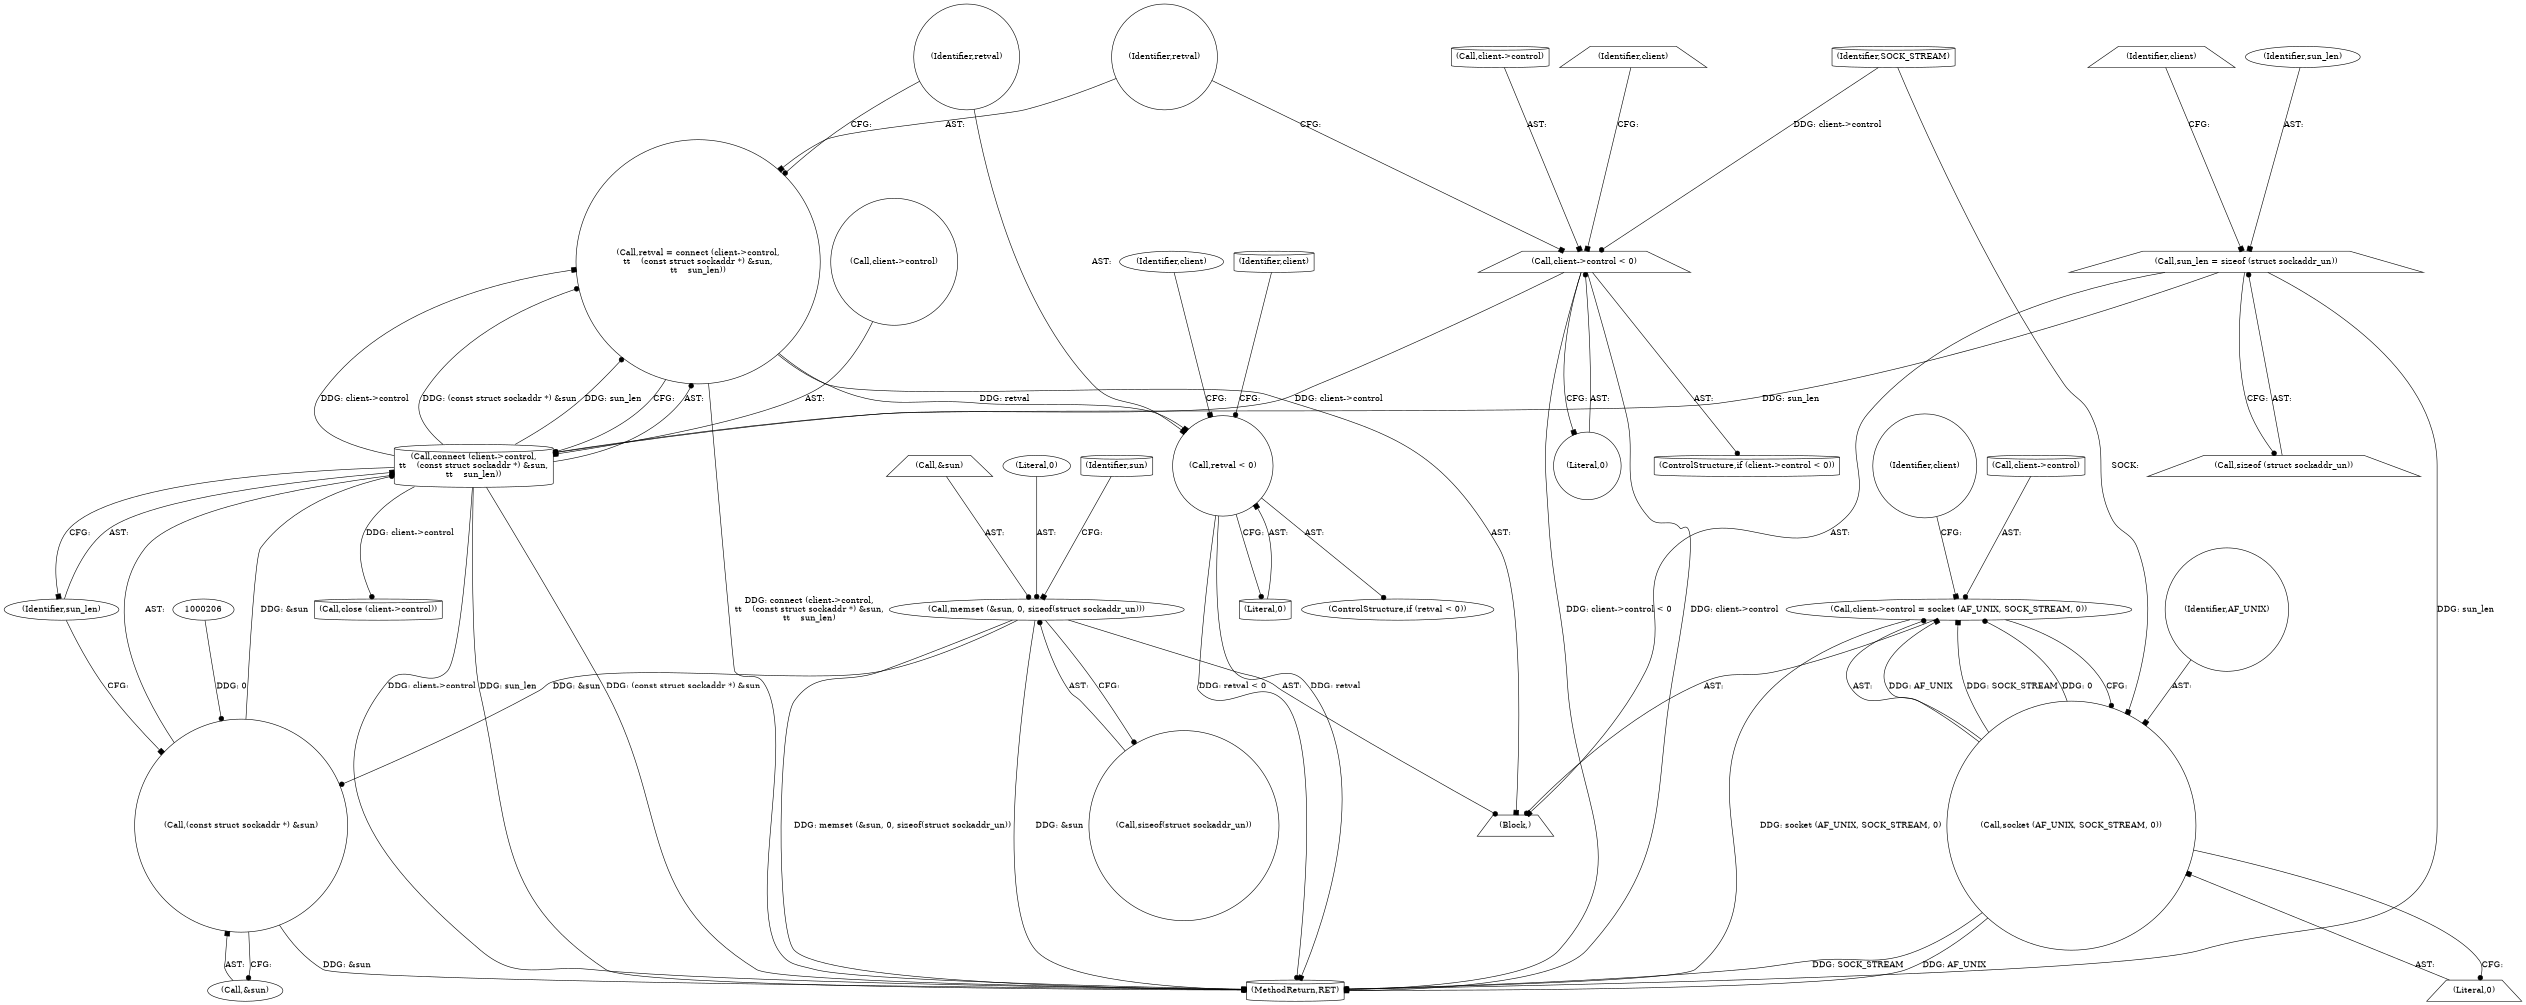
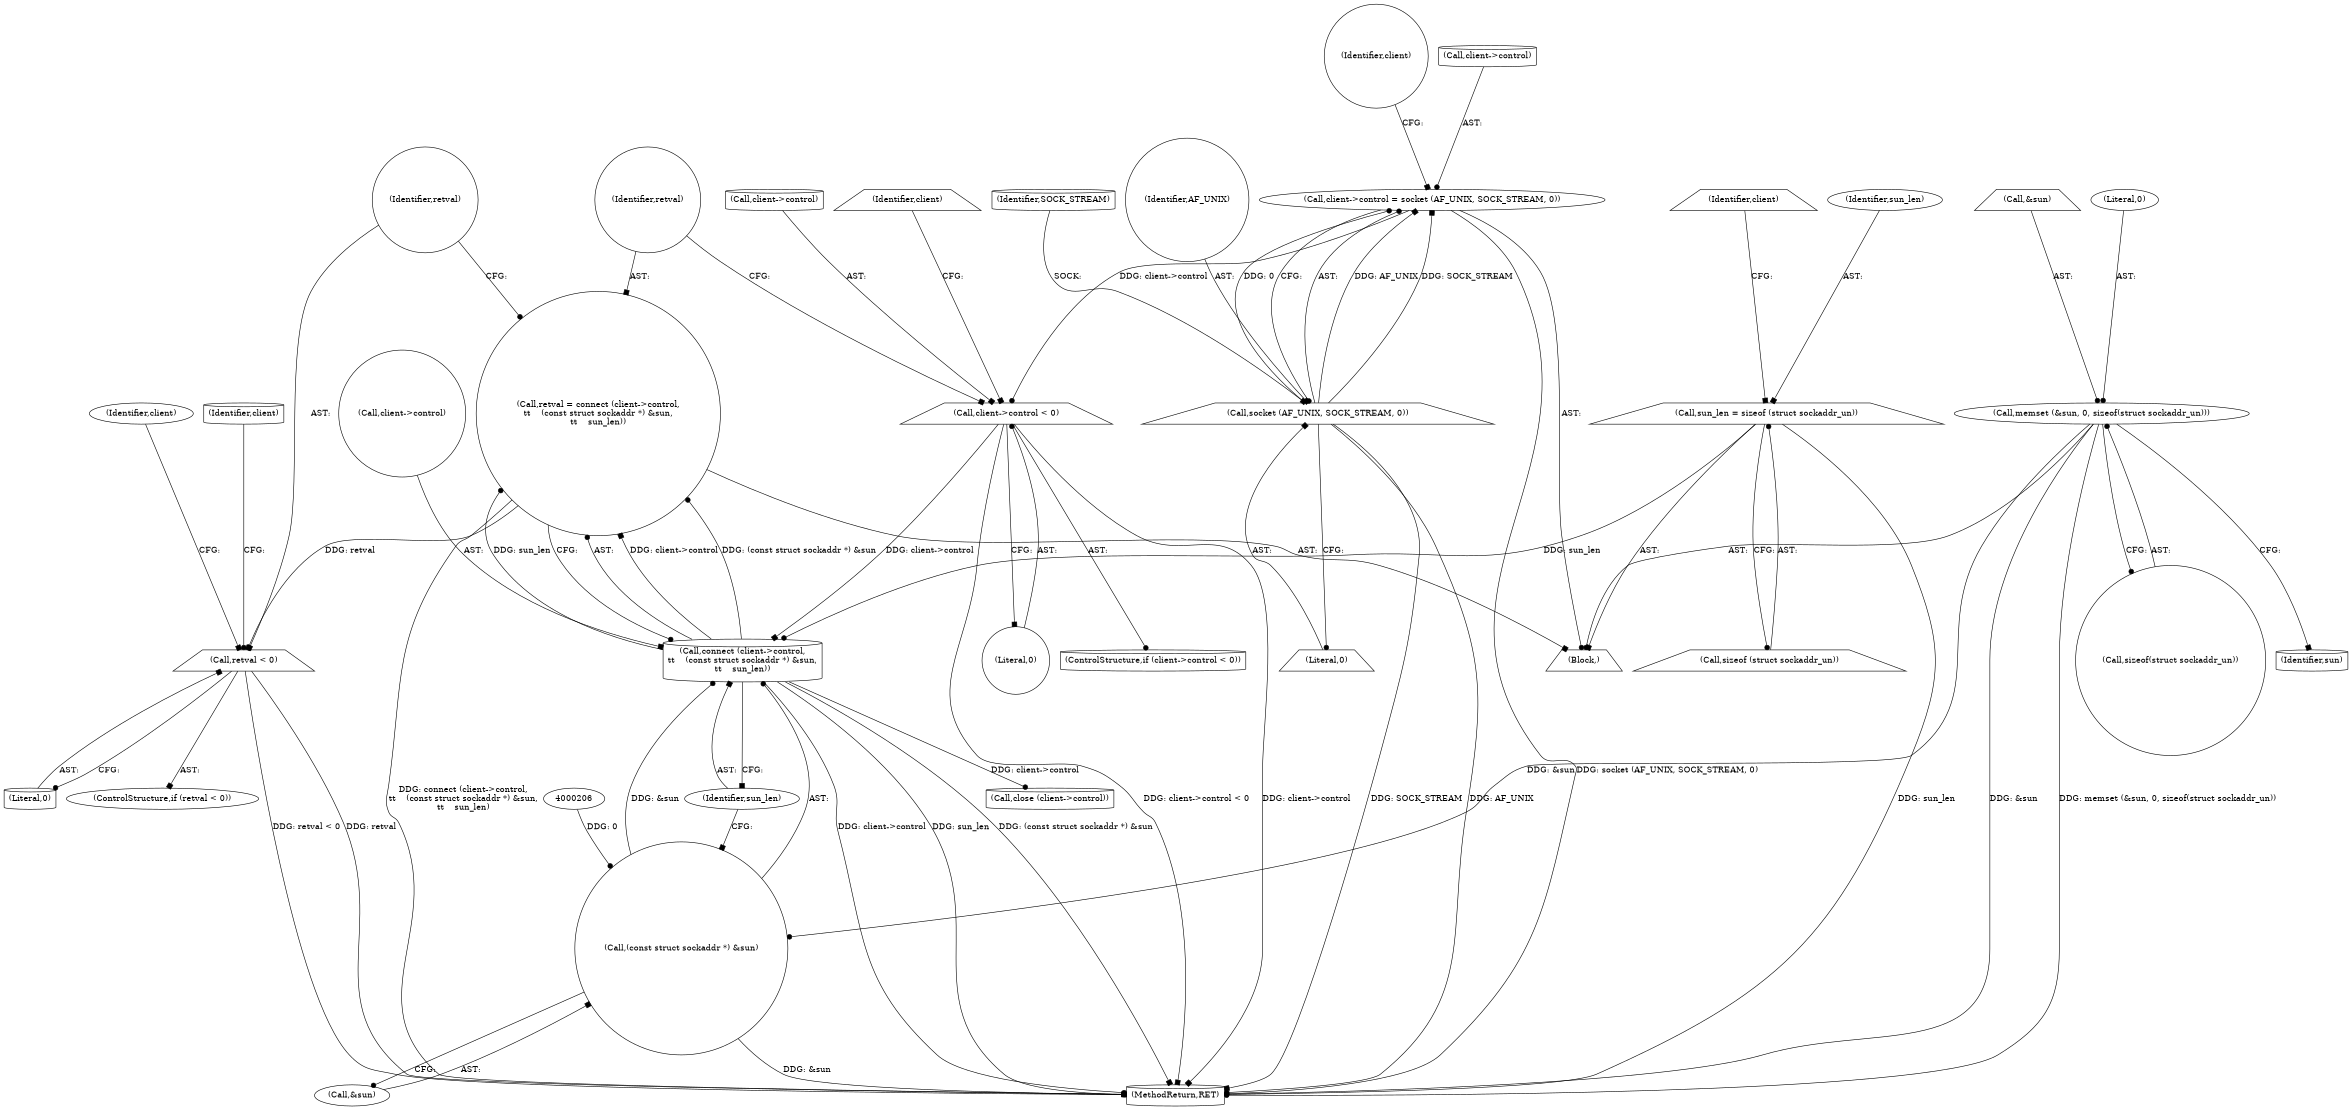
(1741, 158) -> (1184, 264)
(1223, 466) -> (244, 661)
(1078, 535) -> (2231, 519)
(1322, 547) -> (205, 727)
(203, 610) -> (574, 799)
(2071, 826) -> (1318, 414)
